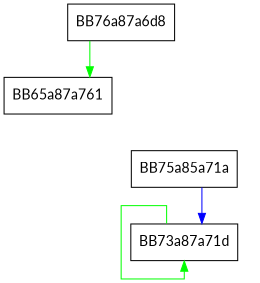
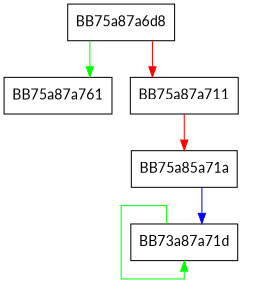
(121, 22) -> (121, 22)
(58, 96) -> (58, 96)
none -> (184, 96)
